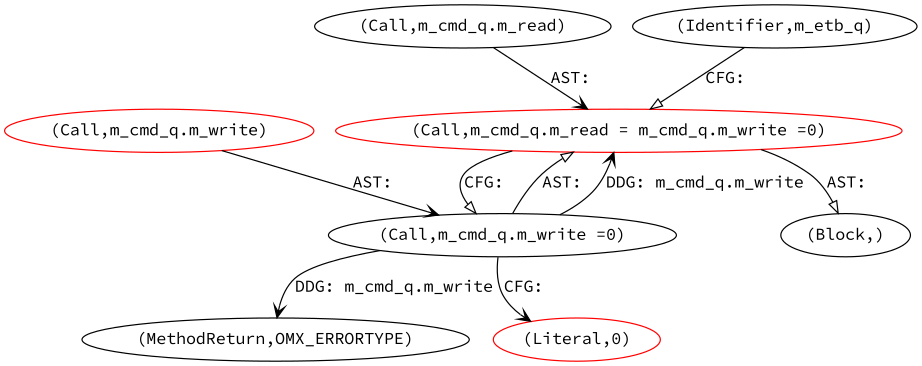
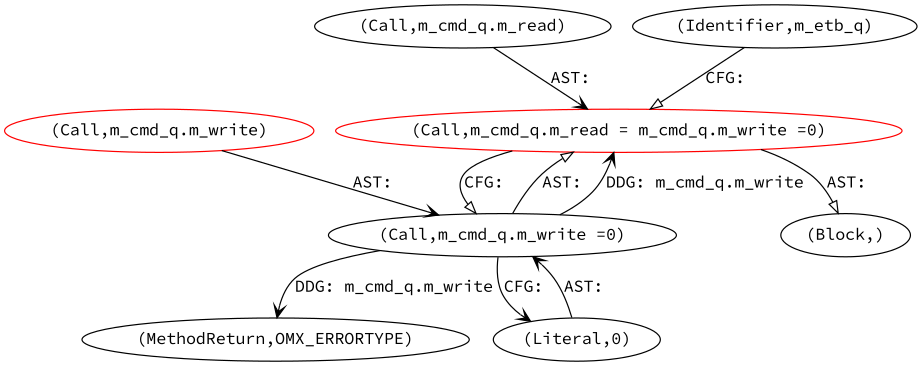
none -> (561, 289)
(577, 340) -> (577, 340)
